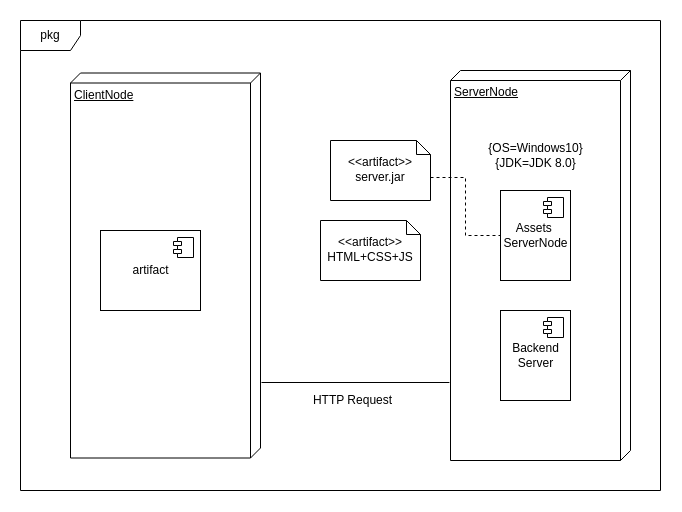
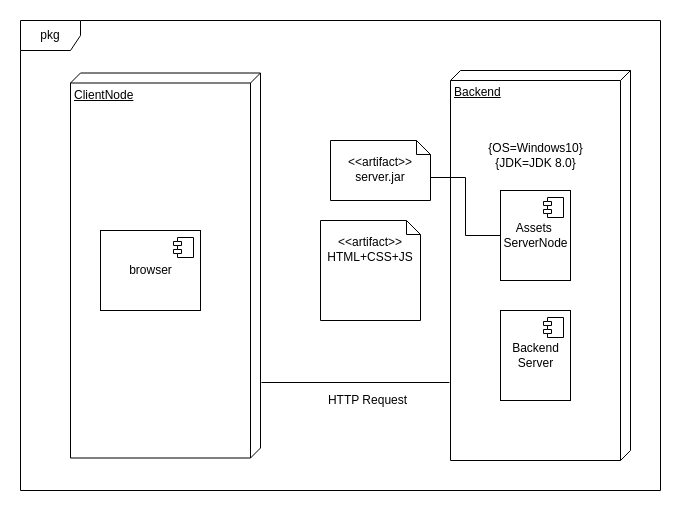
(488, 93) -> (478, 93)
(466, 207) -> (466, 207)
(371, 251) -> (371, 271)
(151, 271) -> (151, 271)
(353, 401) -> (368, 401)
